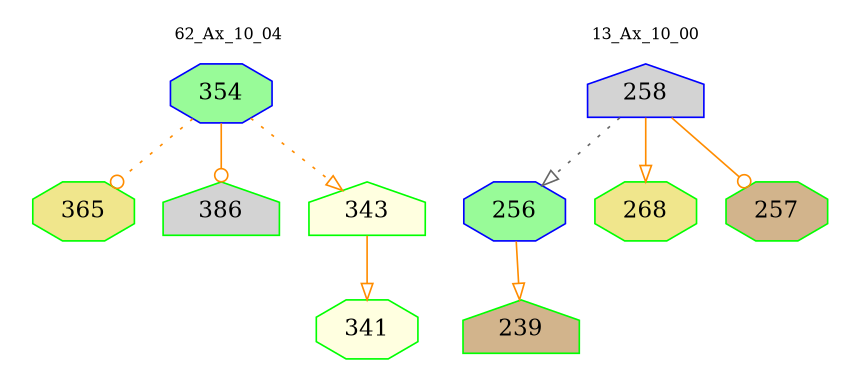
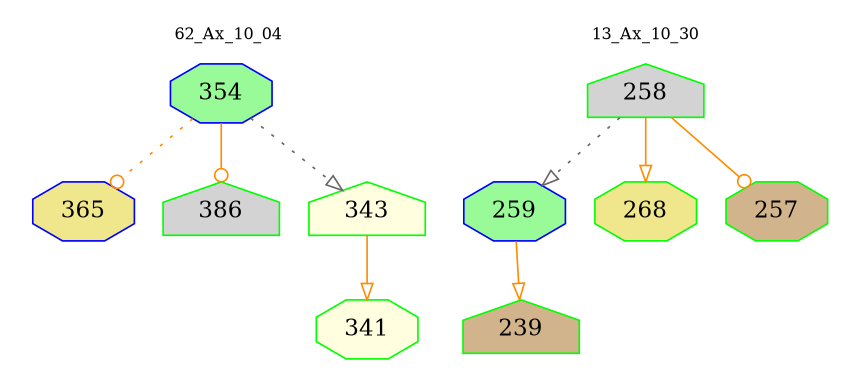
(646, 35) -> (646, 35)
(646, 93) -> (646, 93)
(290, 149) -> (290, 149)
(84, 211) -> (84, 211)
(515, 211) -> (515, 211)
